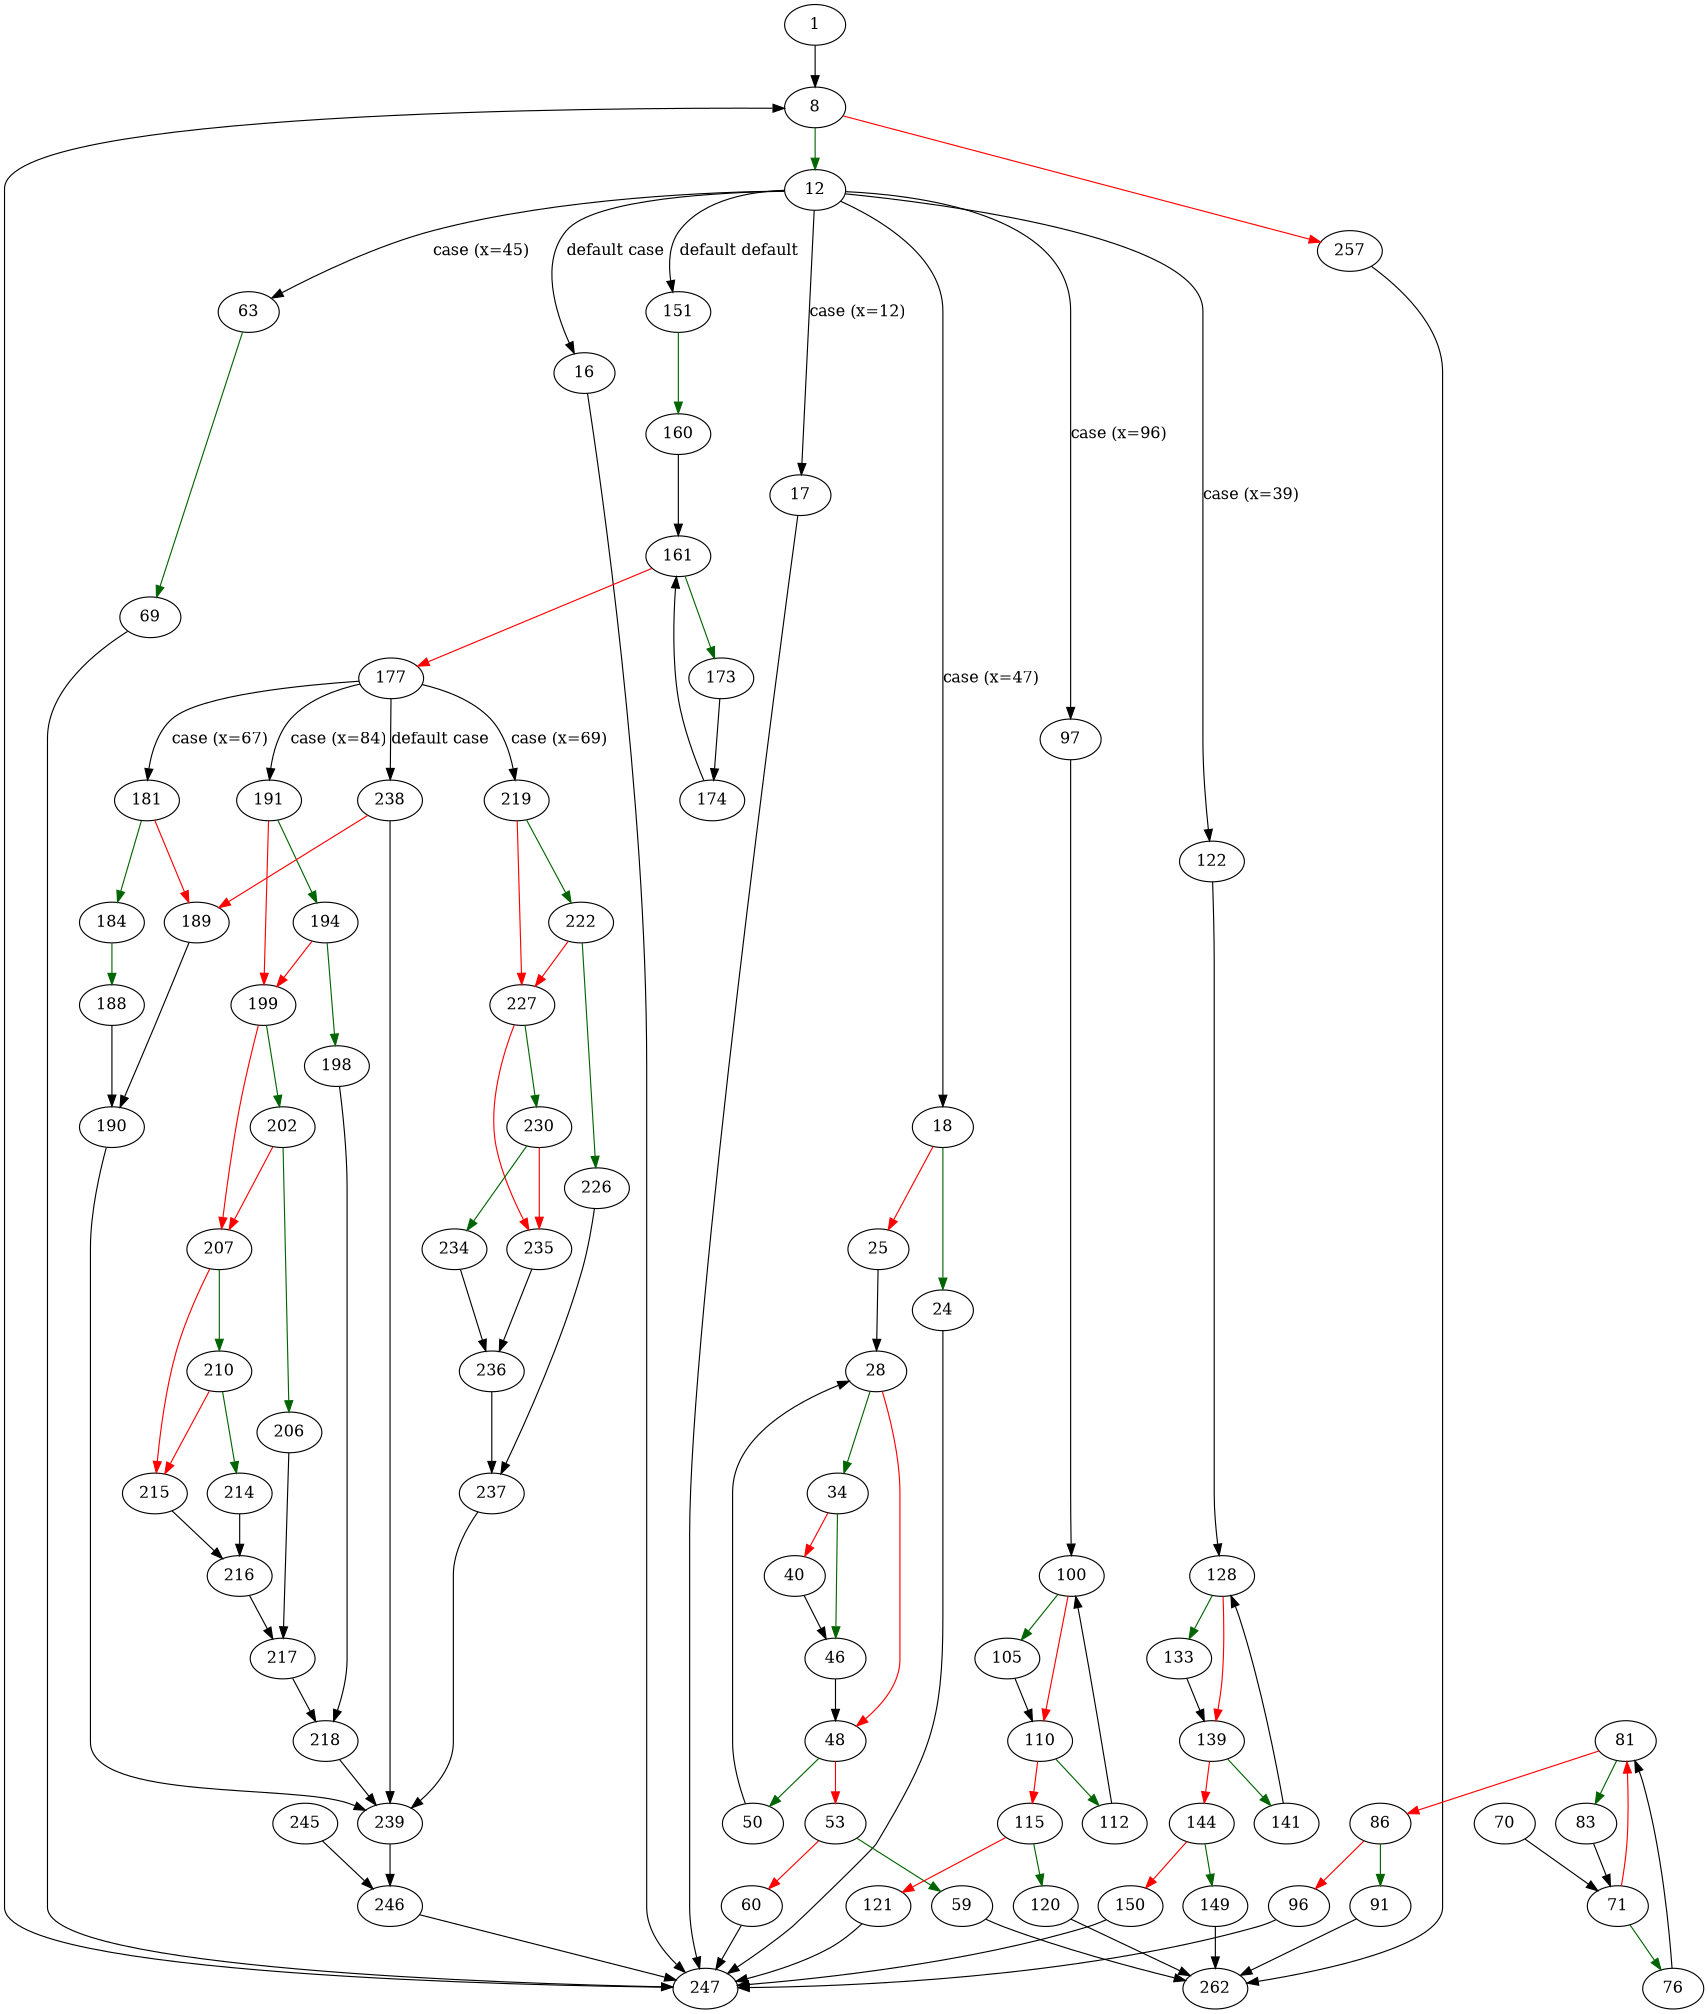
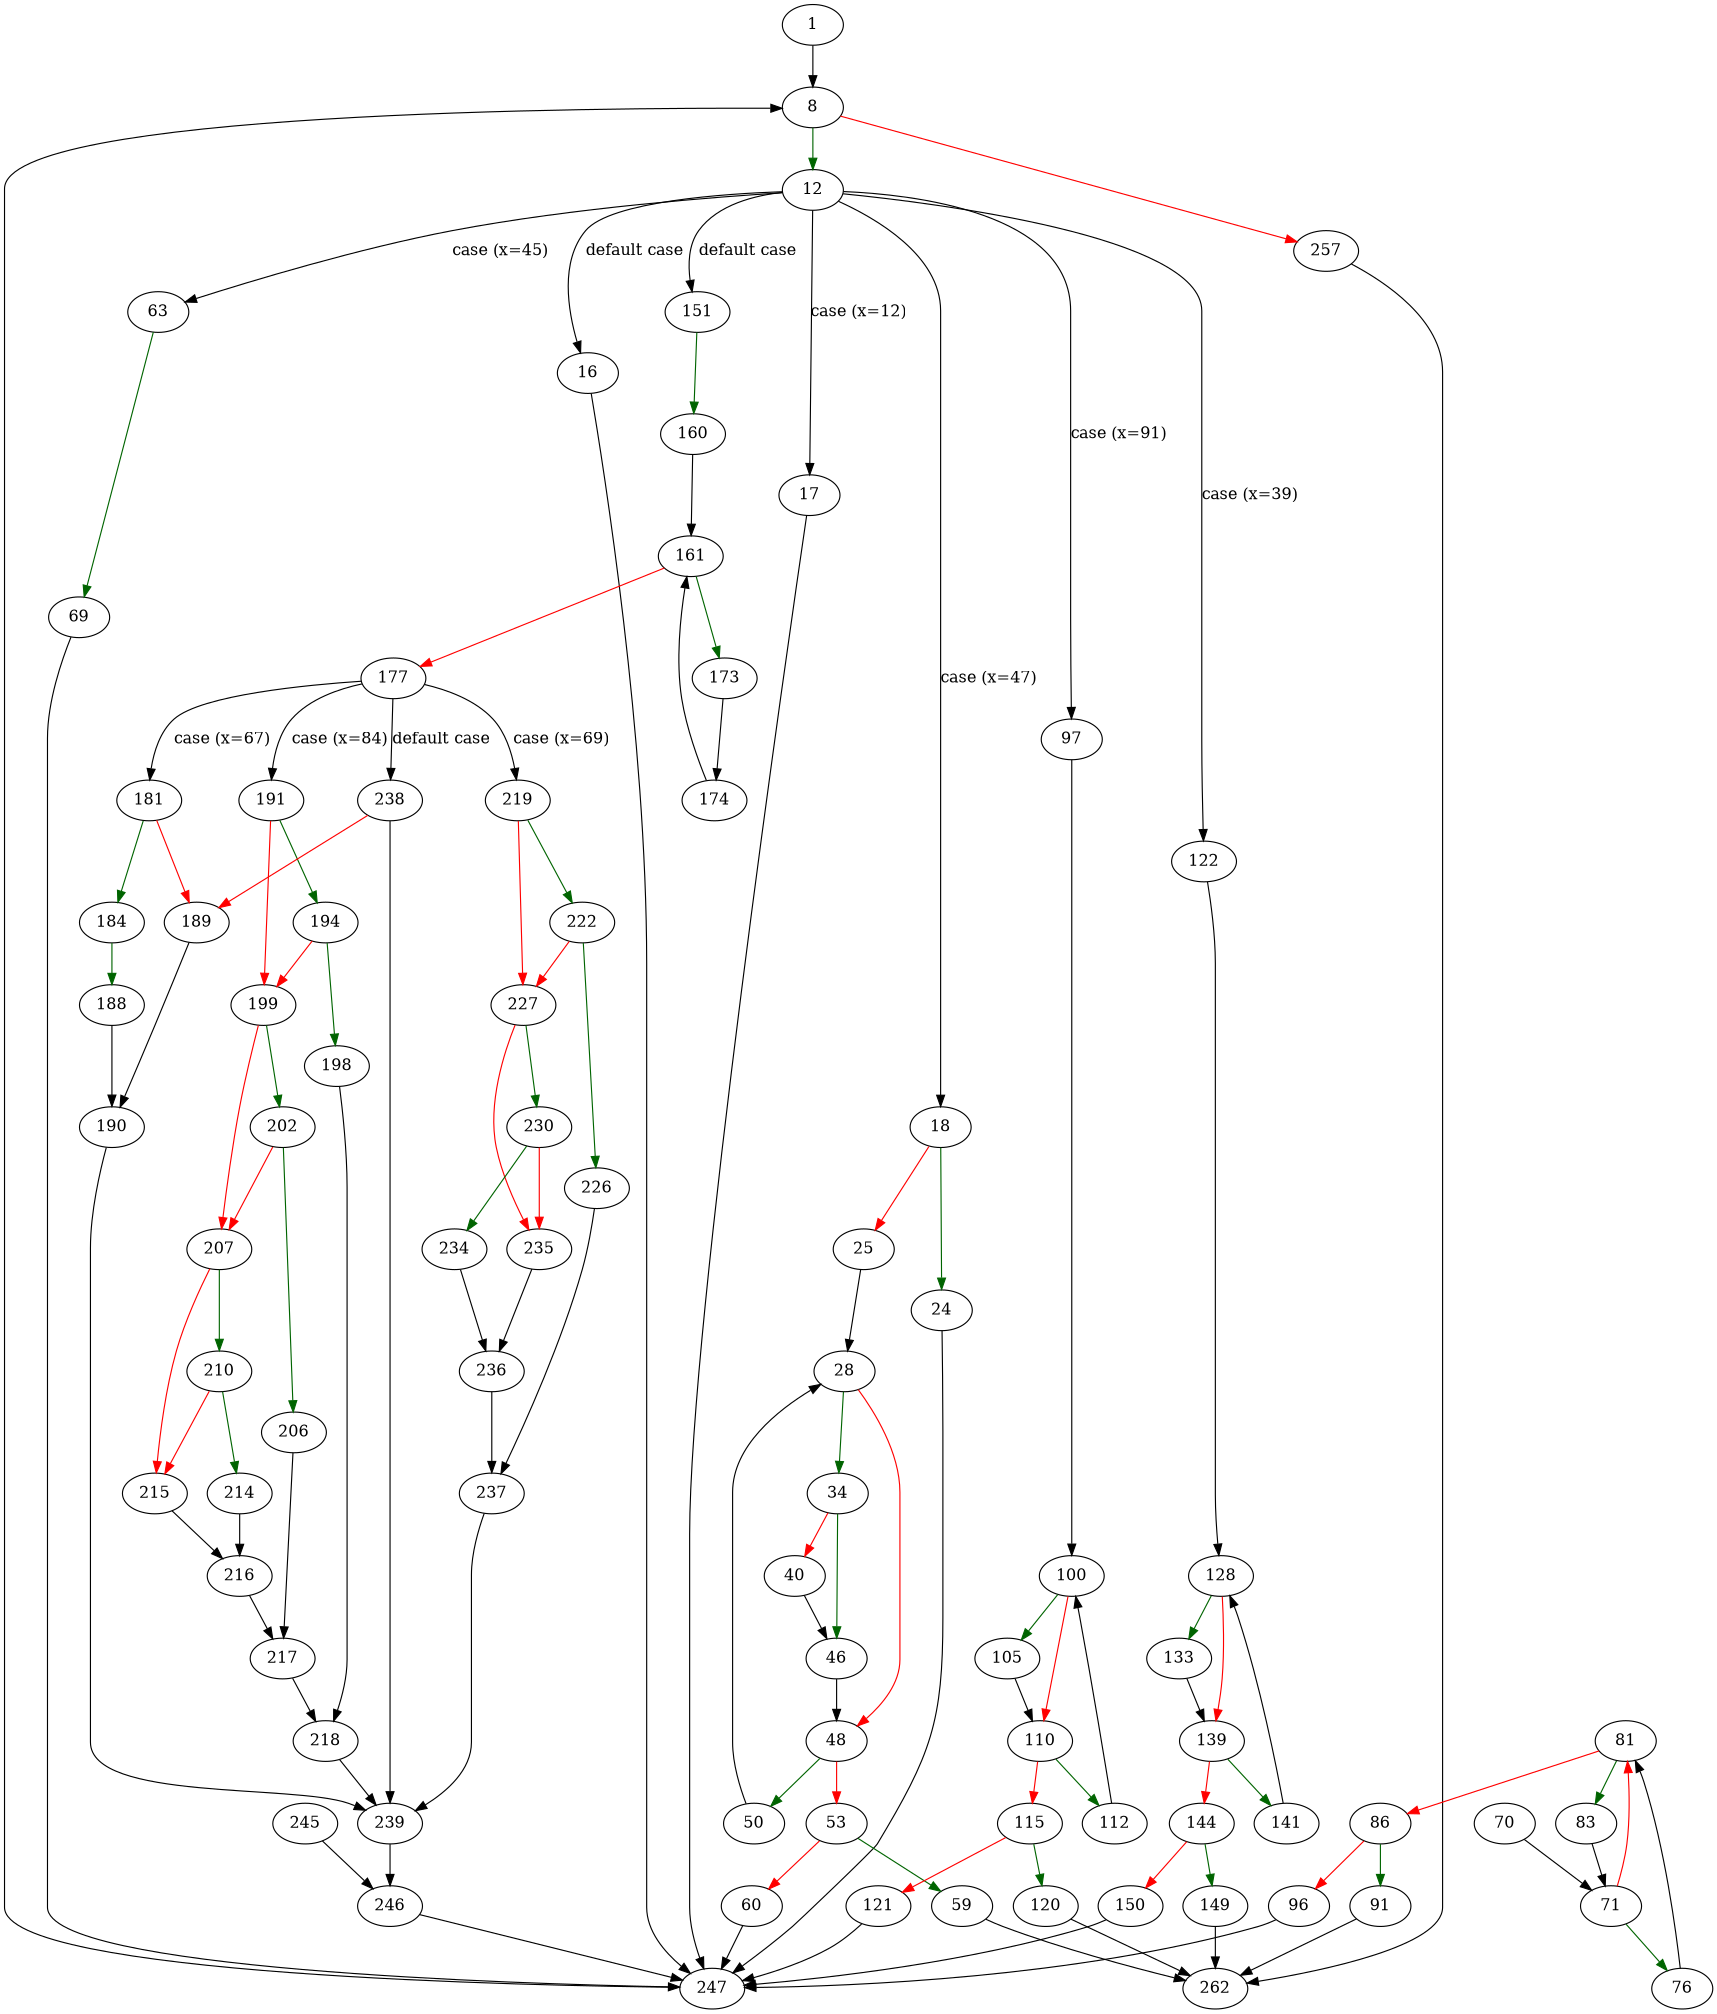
(739, 251) -> (748, 251)
(1119, 434) -> (1119, 434)
